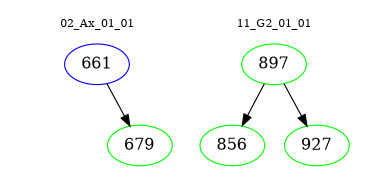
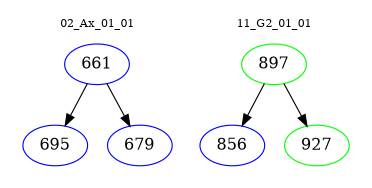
none -> (55, 145)
(140, 145) -> (140, 145)
(232, 145) -> (232, 145)
